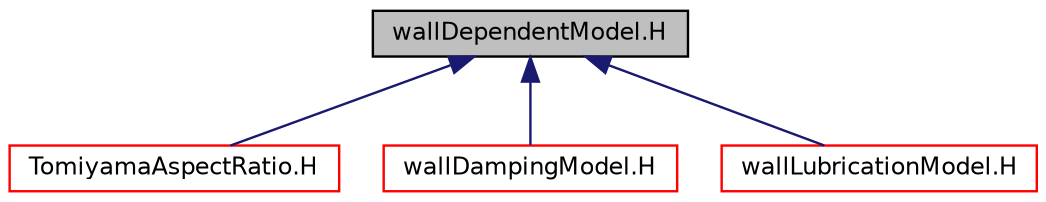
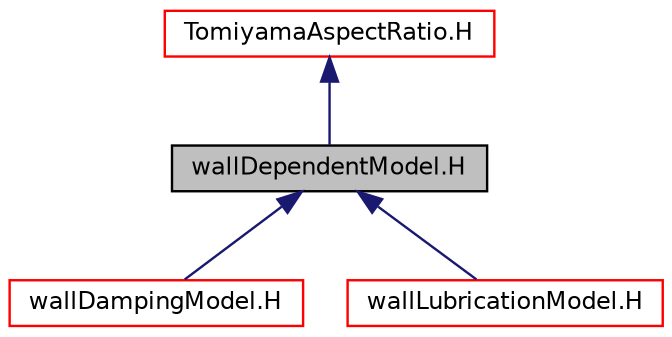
(341, 105) -> (330, 114)
